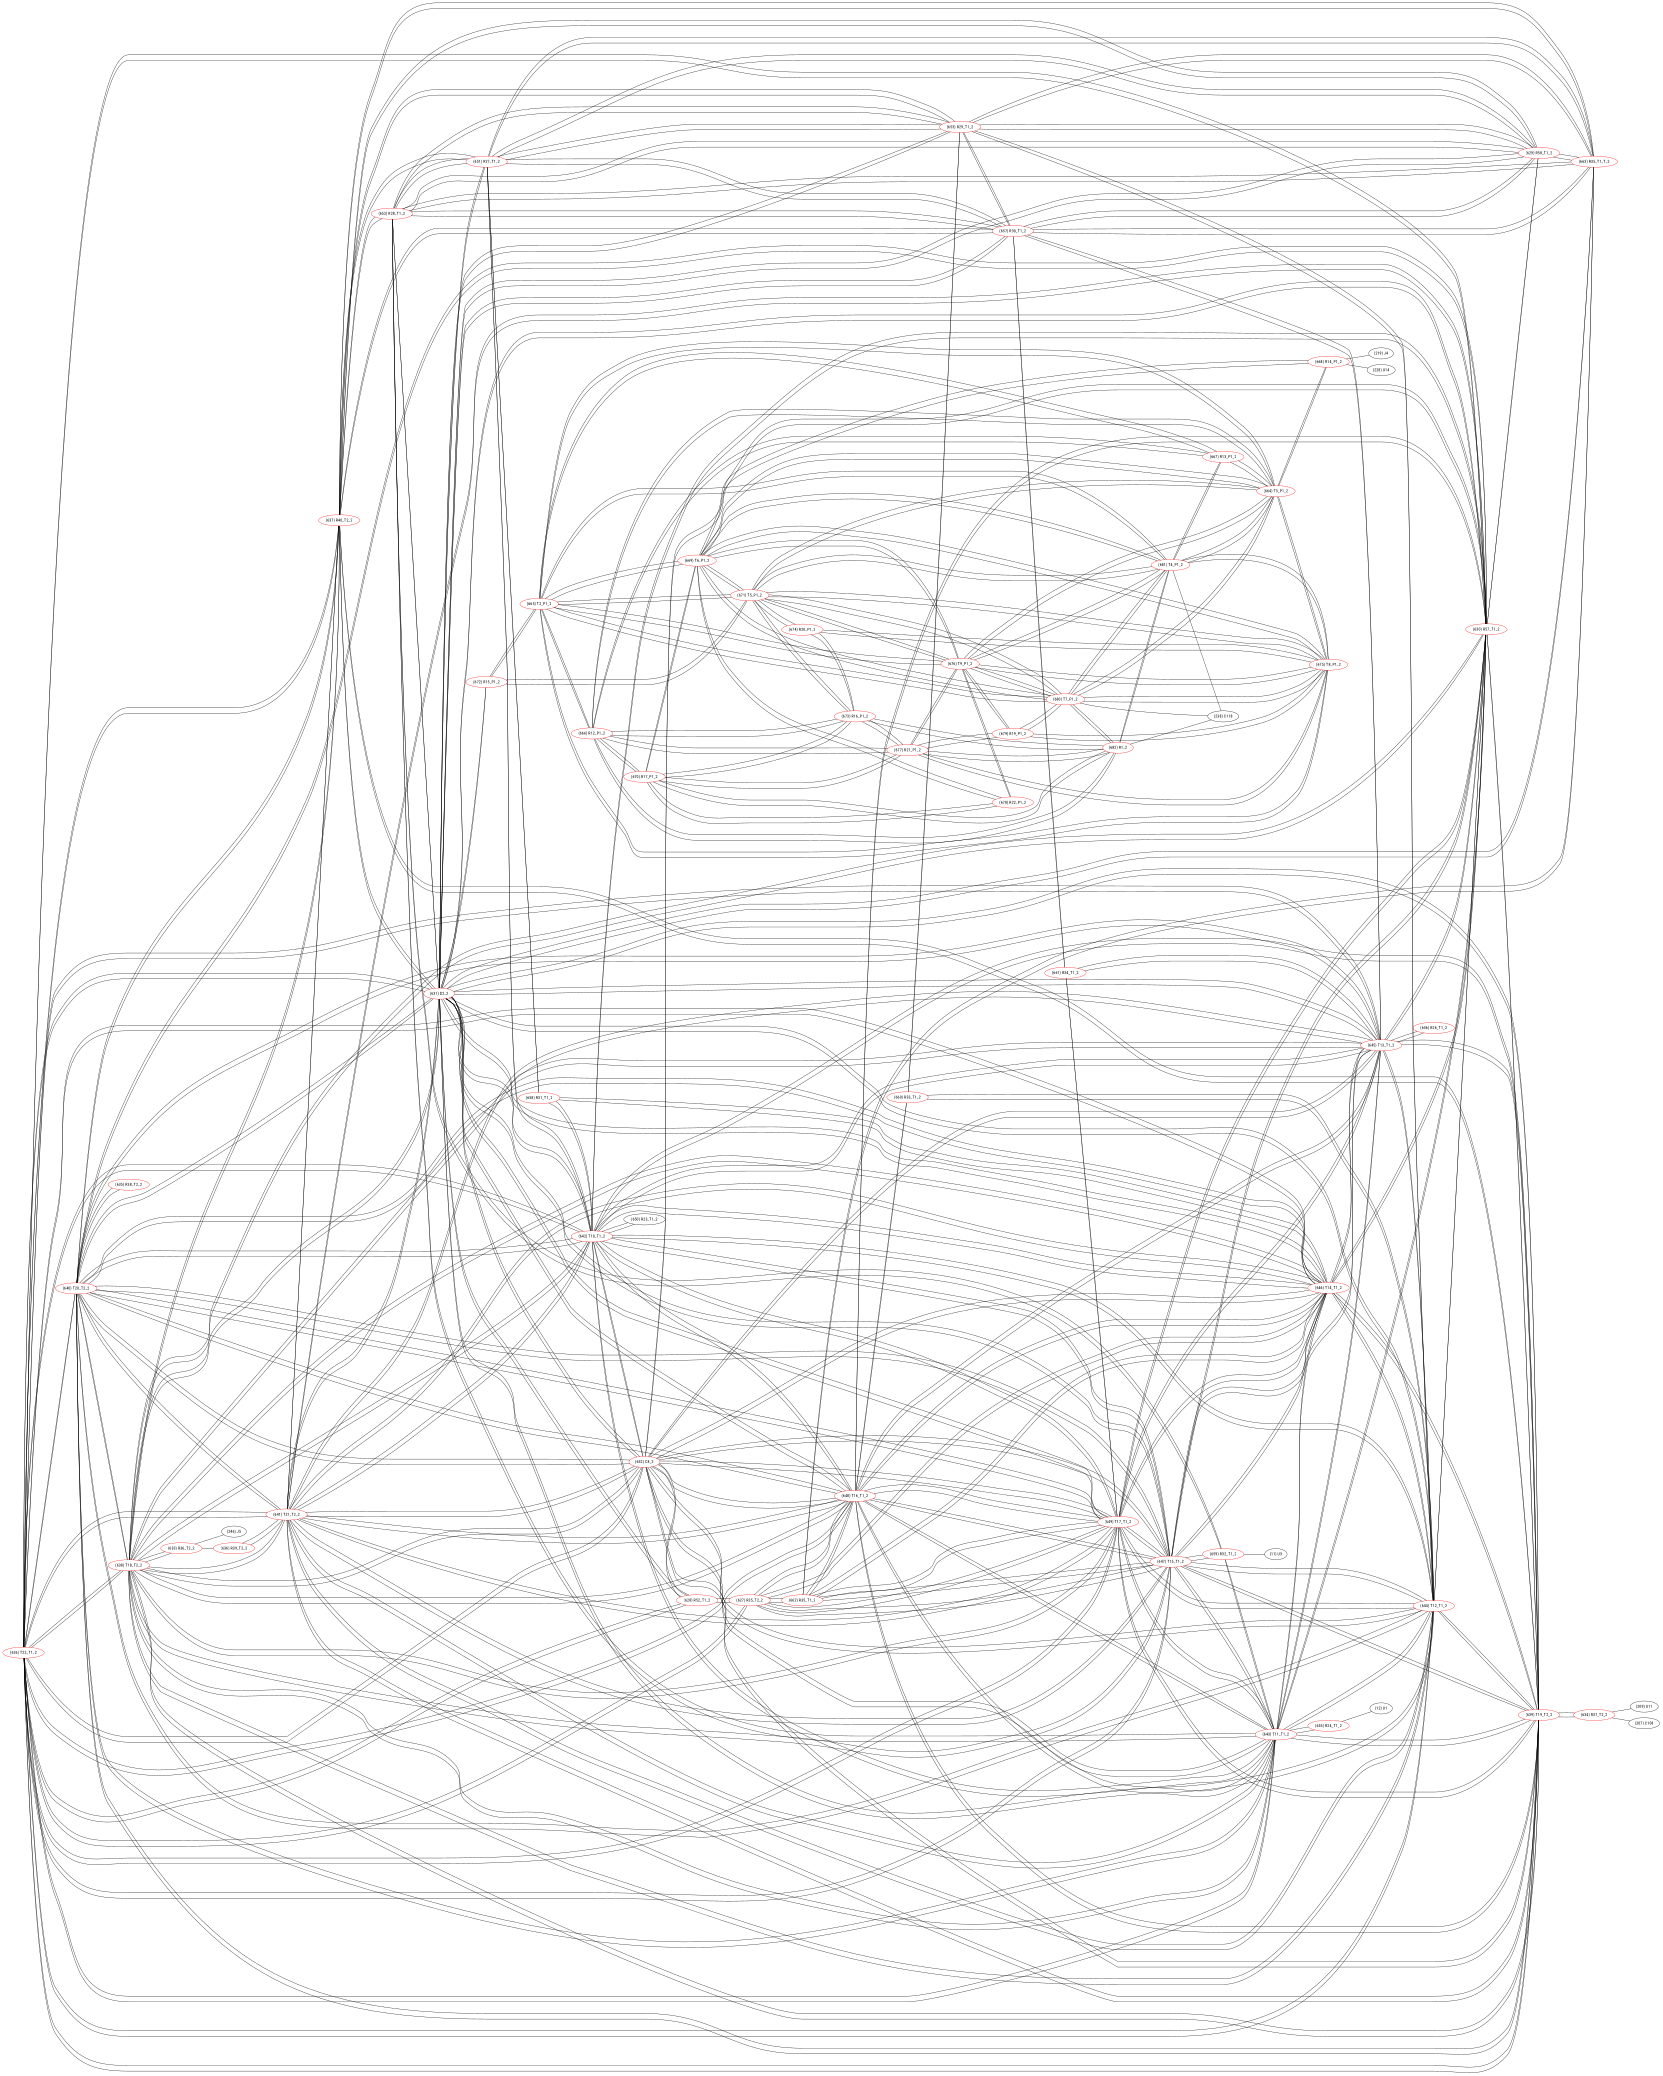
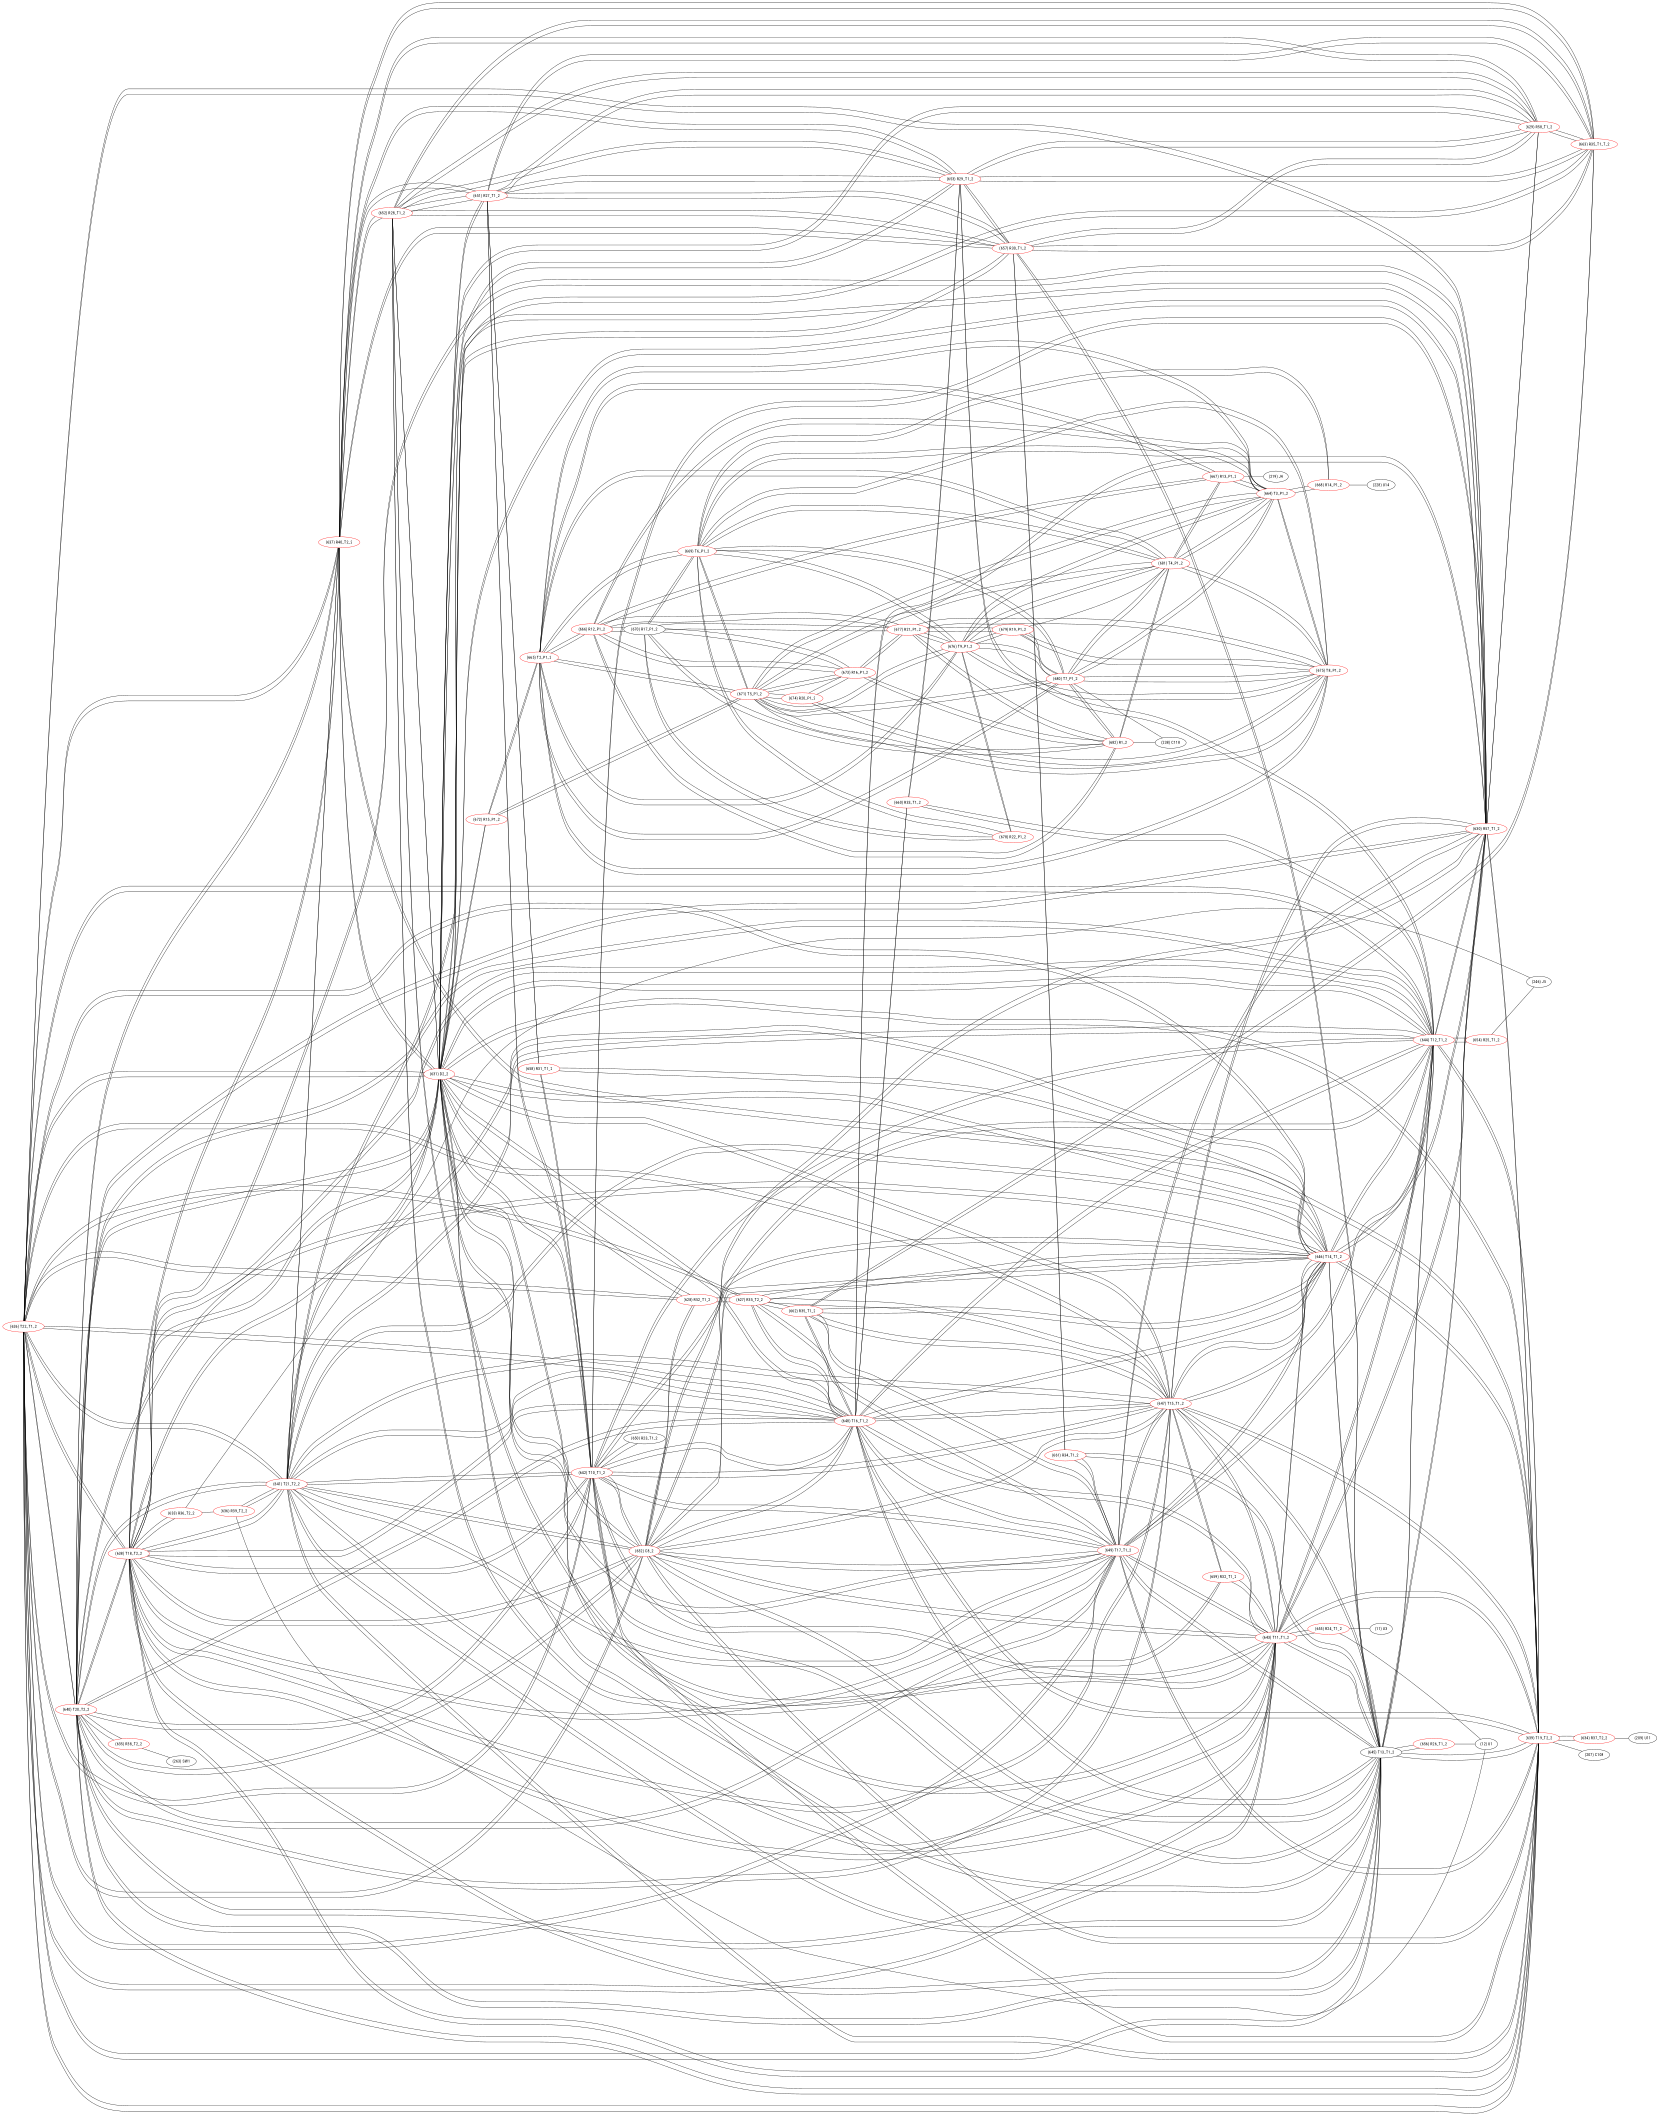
(1358, 357) -> (1254, 477)
(1197, 641) -> (1100, 605)
(644, 777) -> (644, 629)
none -> (1486, 1040)
(1381, 1045) -> (1381, 1752)
(1254, 1554) -> (1357, 1629)
(1621, 1719) -> (1568, 1747)
none -> (1465, 1744)
none -> (181, 1761)
none -> (856, 1964)
